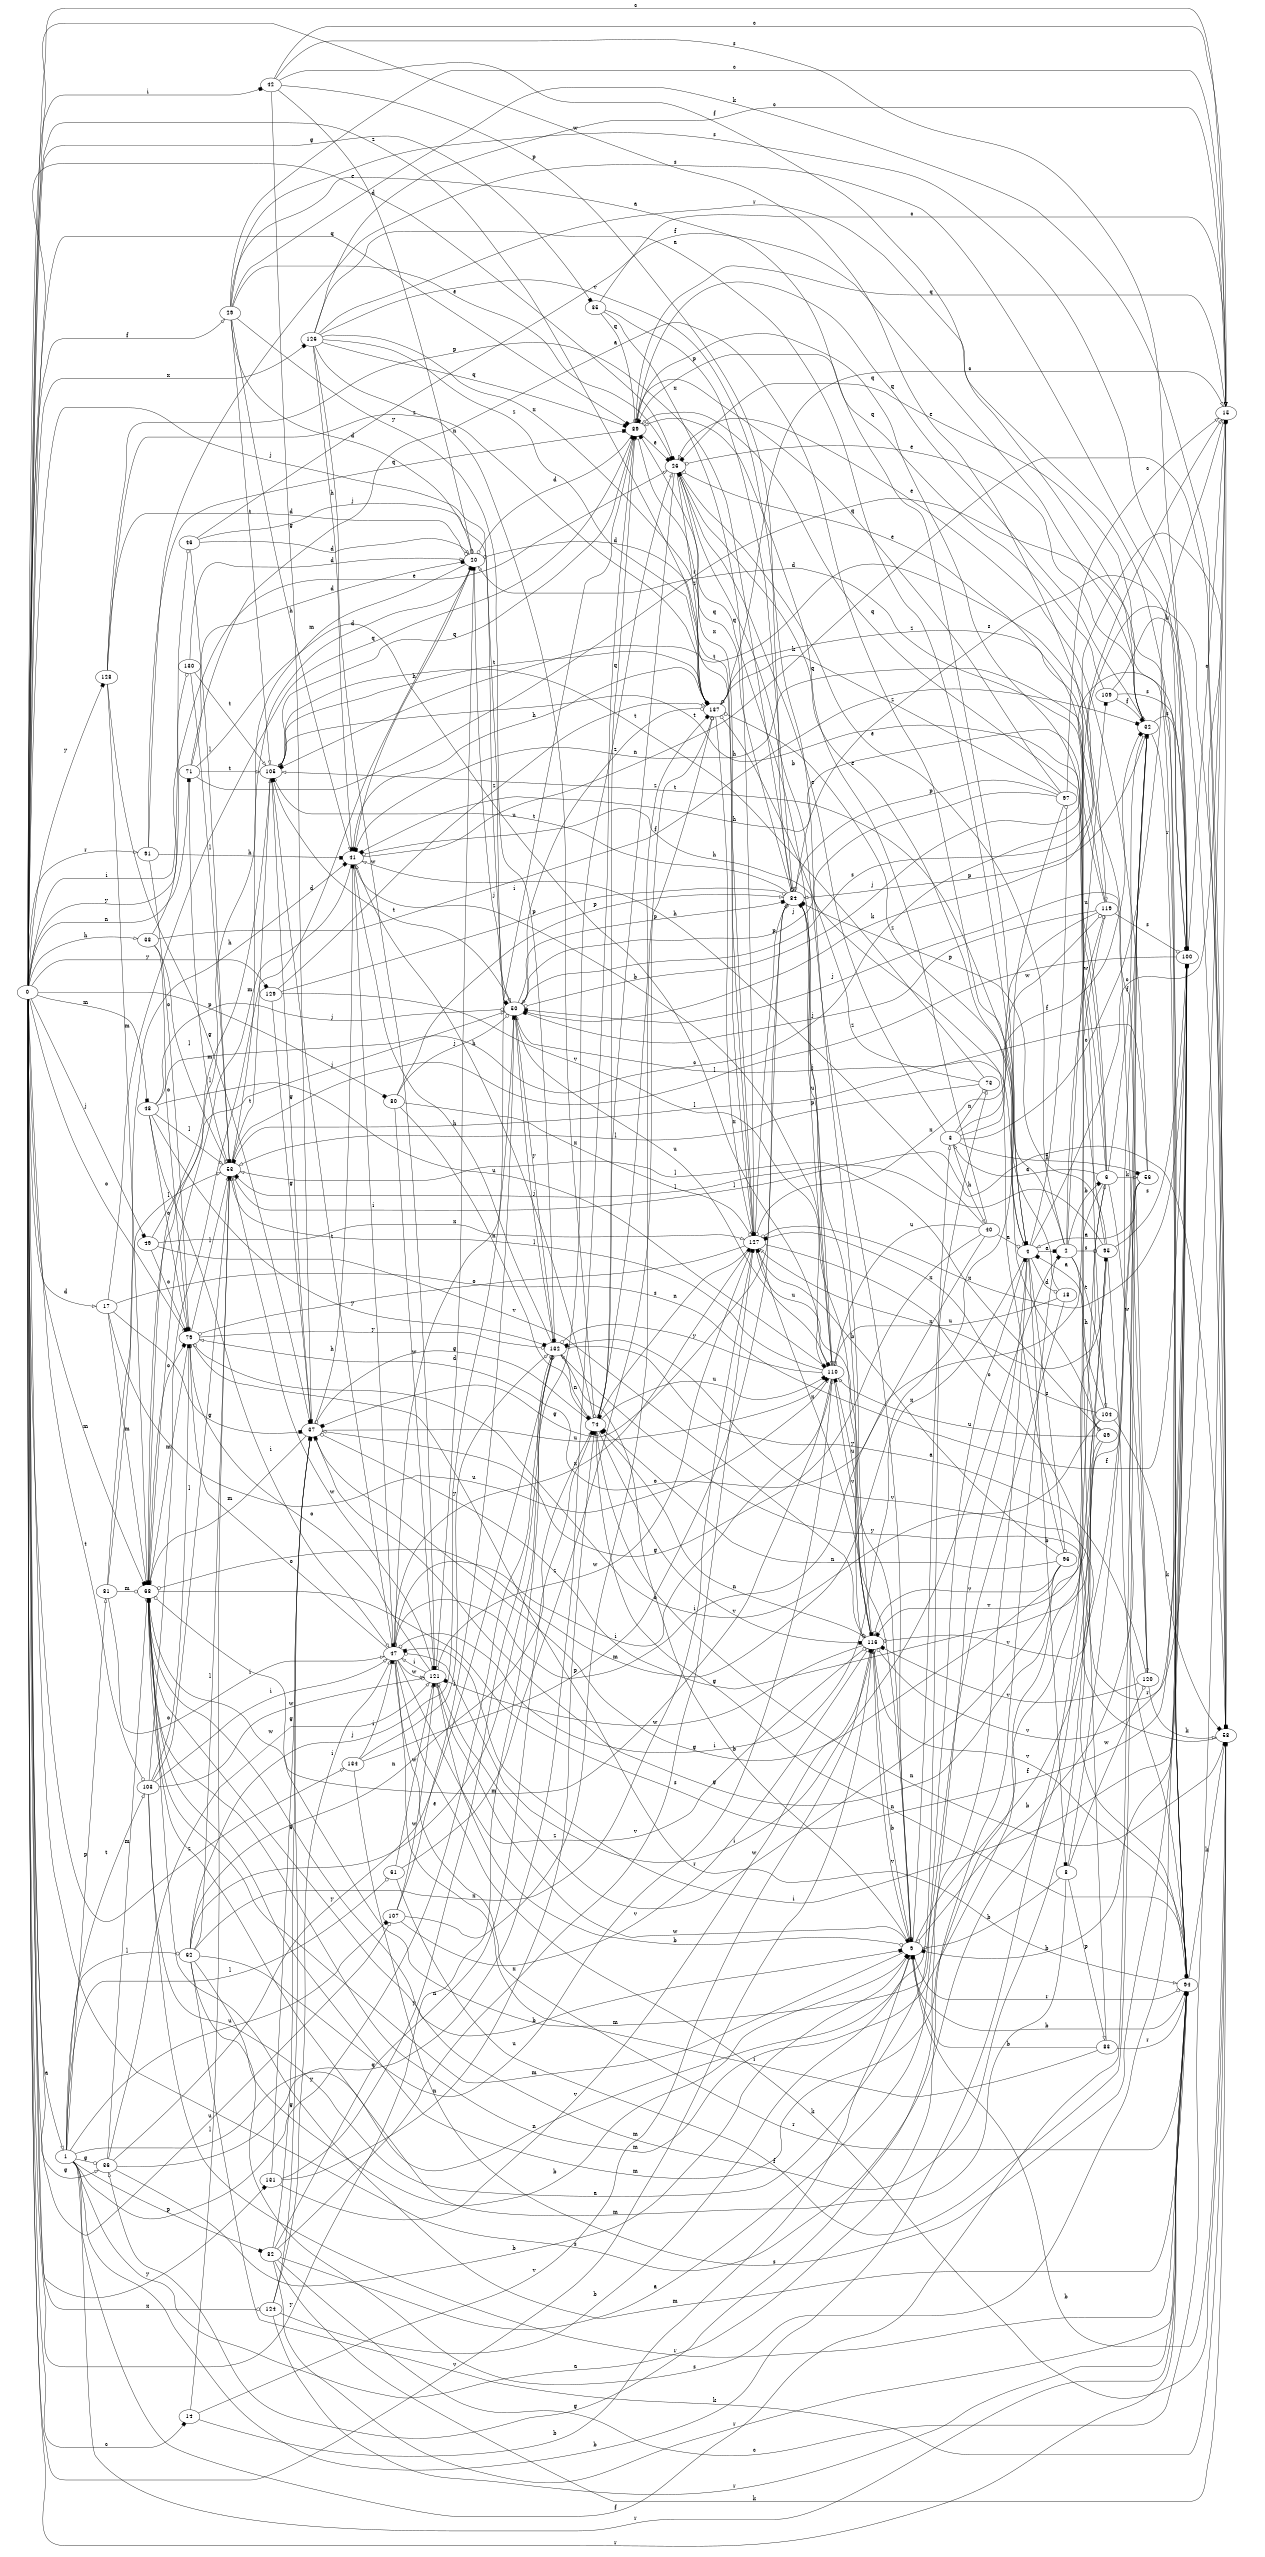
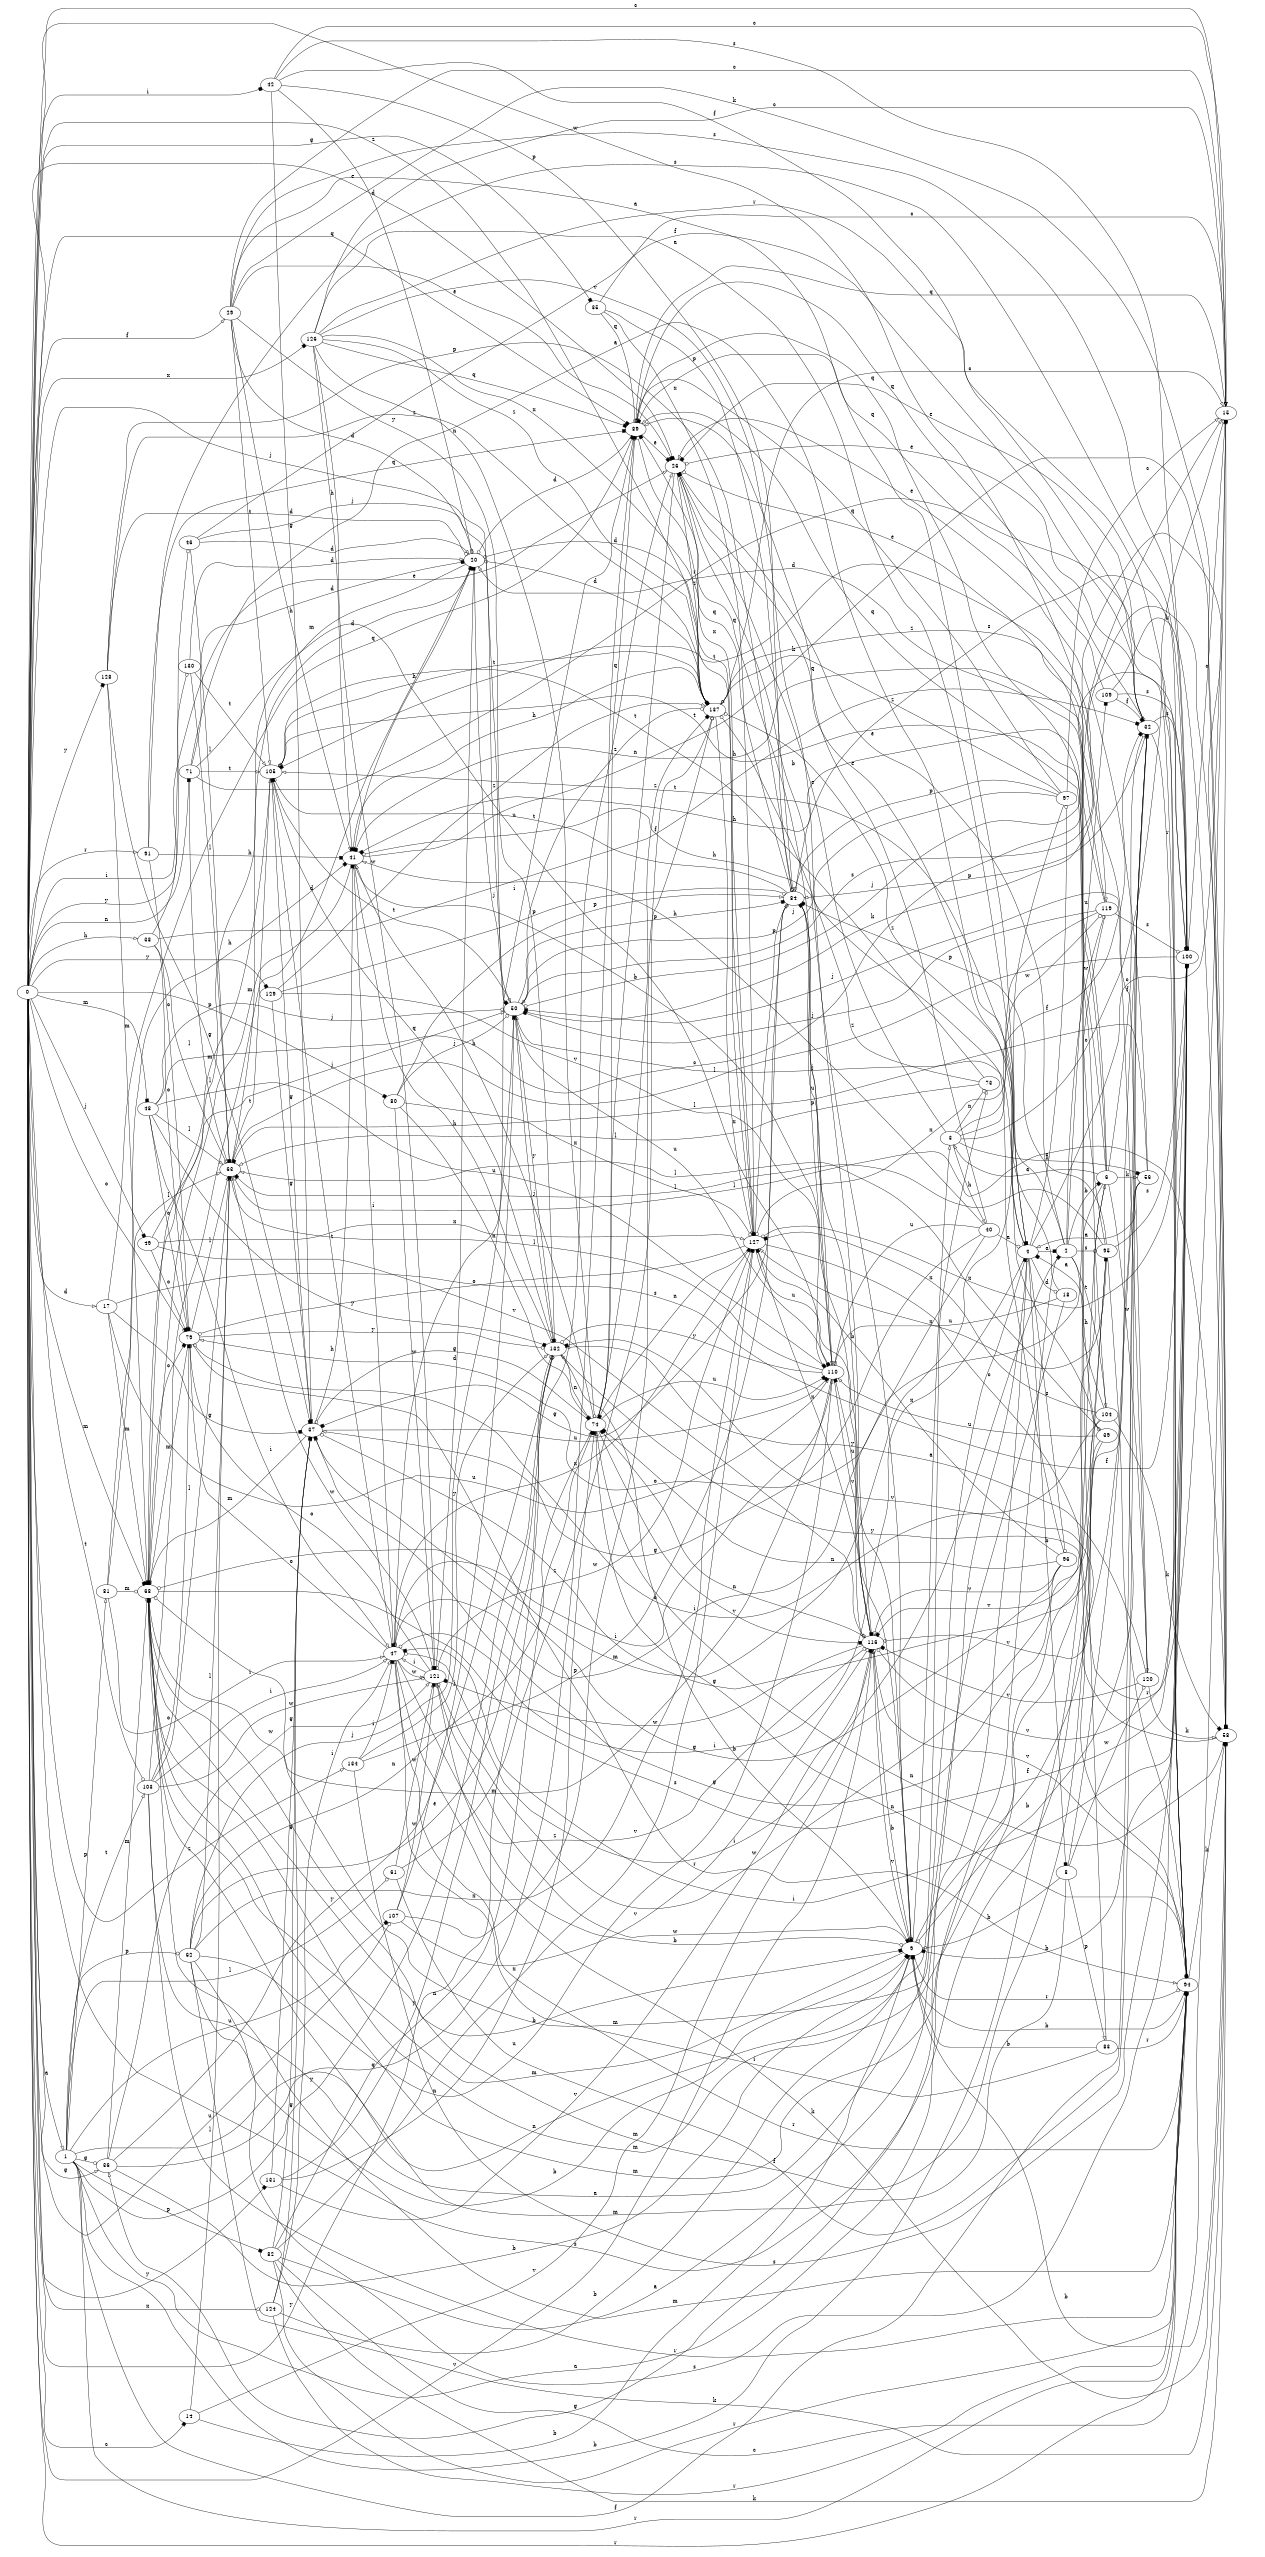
none -> (631, 603)
(467, 634) -> (428, 1051)
(230, 1170) -> (230, 1170)
(127, 1951) -> (127, 1951)
